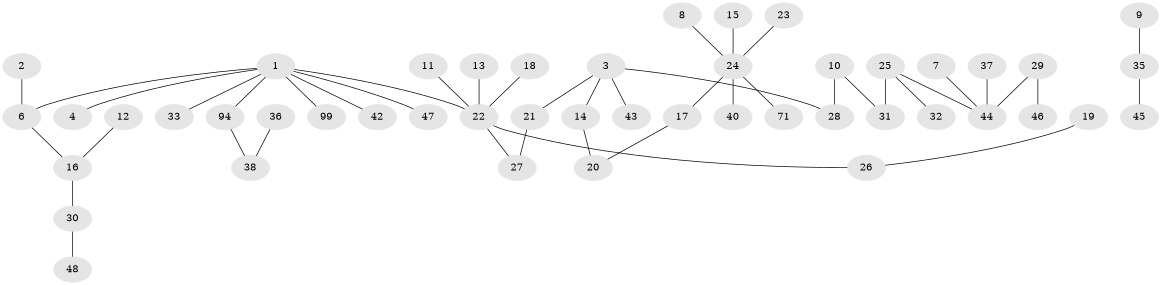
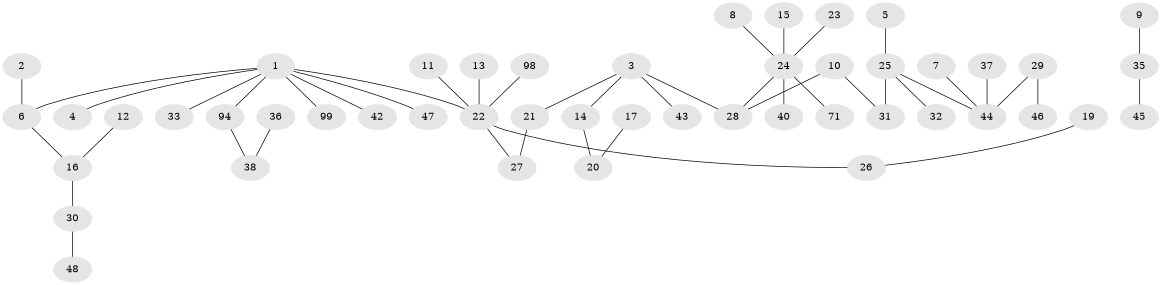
none -> (885, 16)
(530, 66) -> (530, 66)
(708, 92) -> (759, 92)
